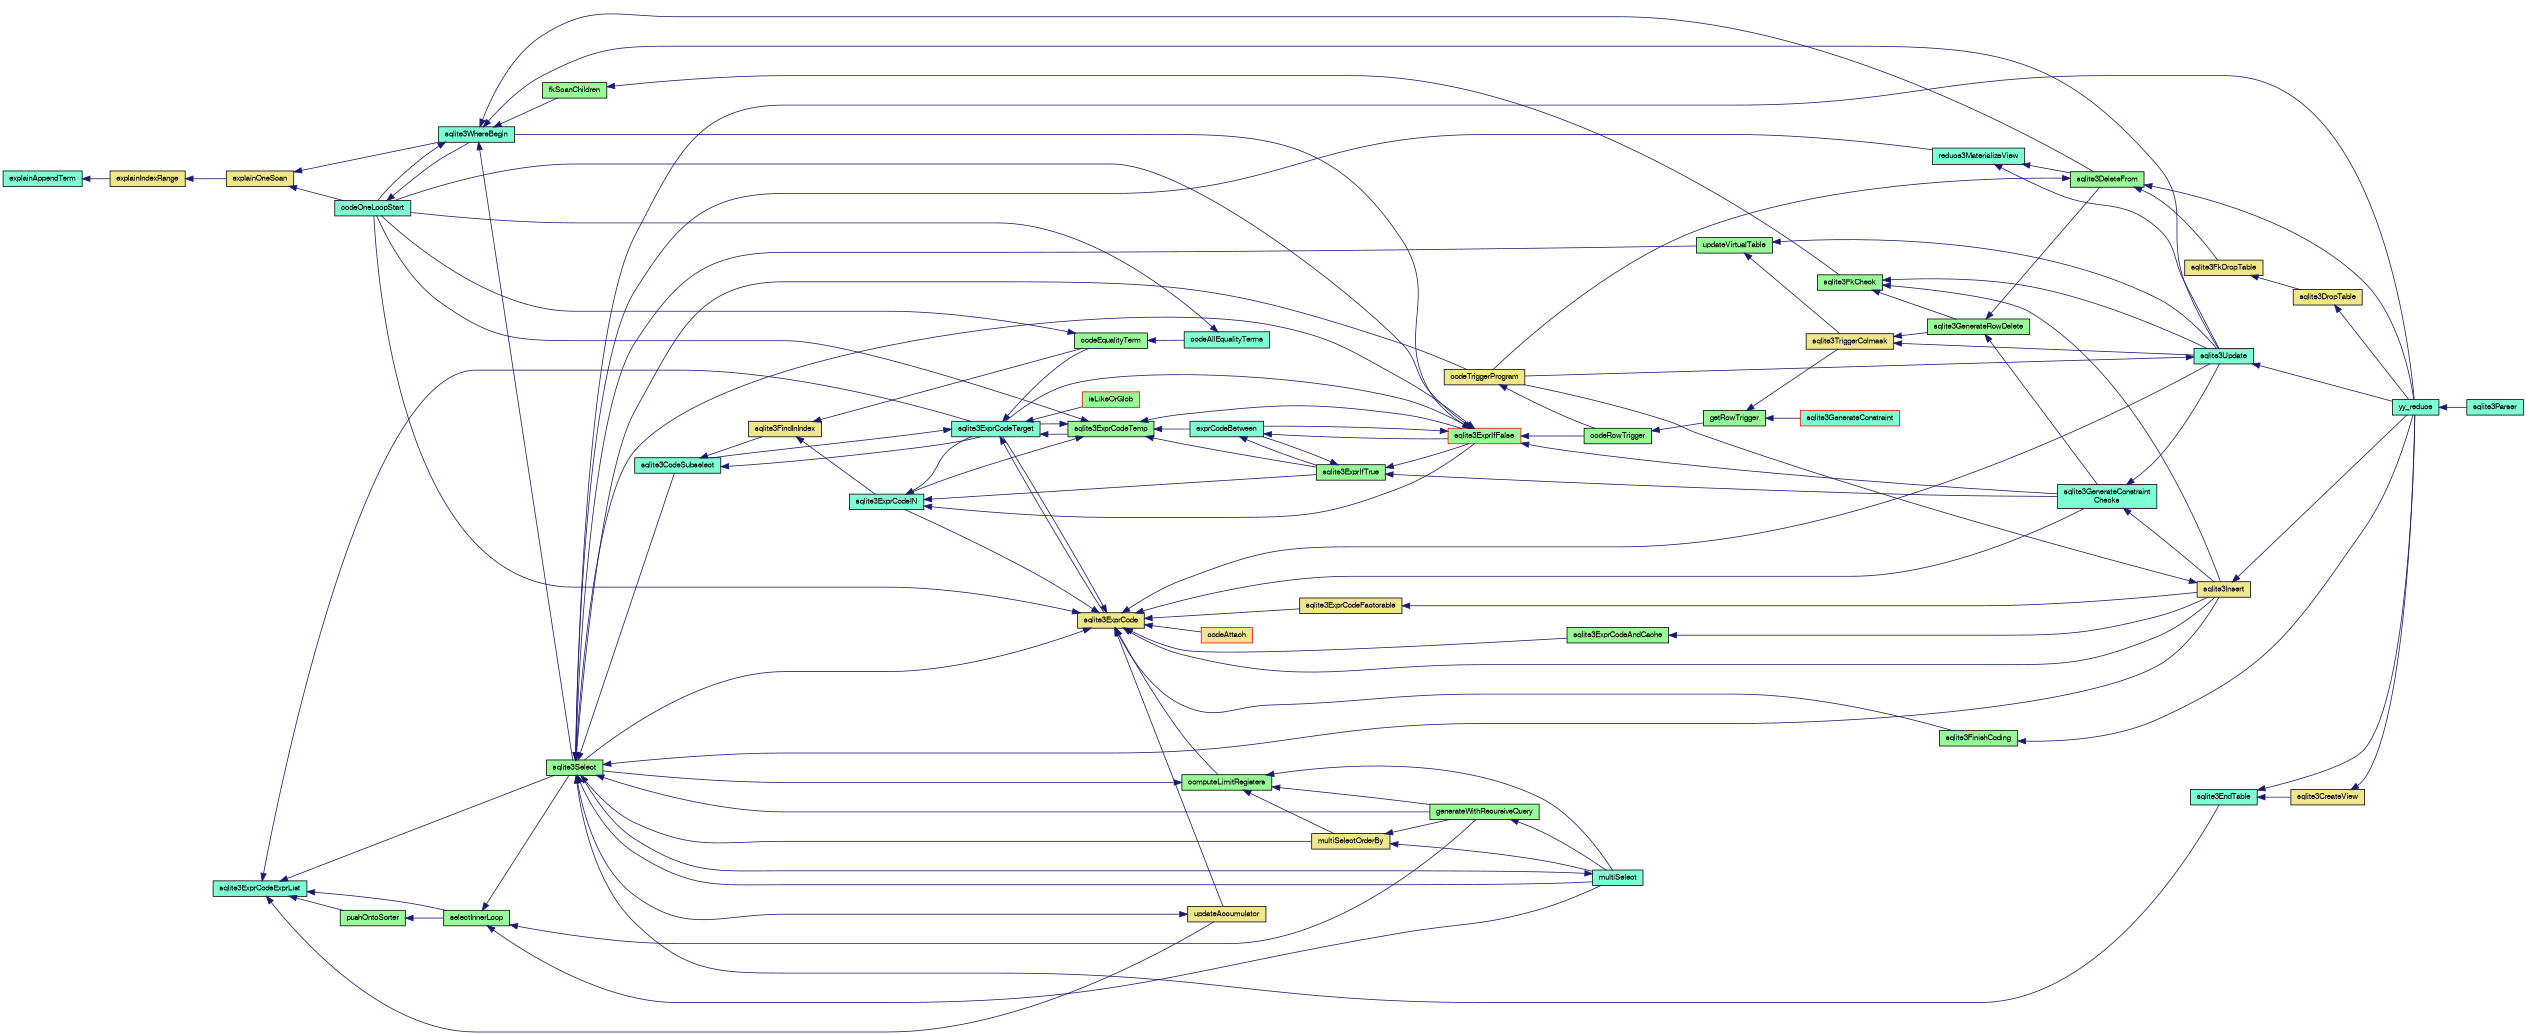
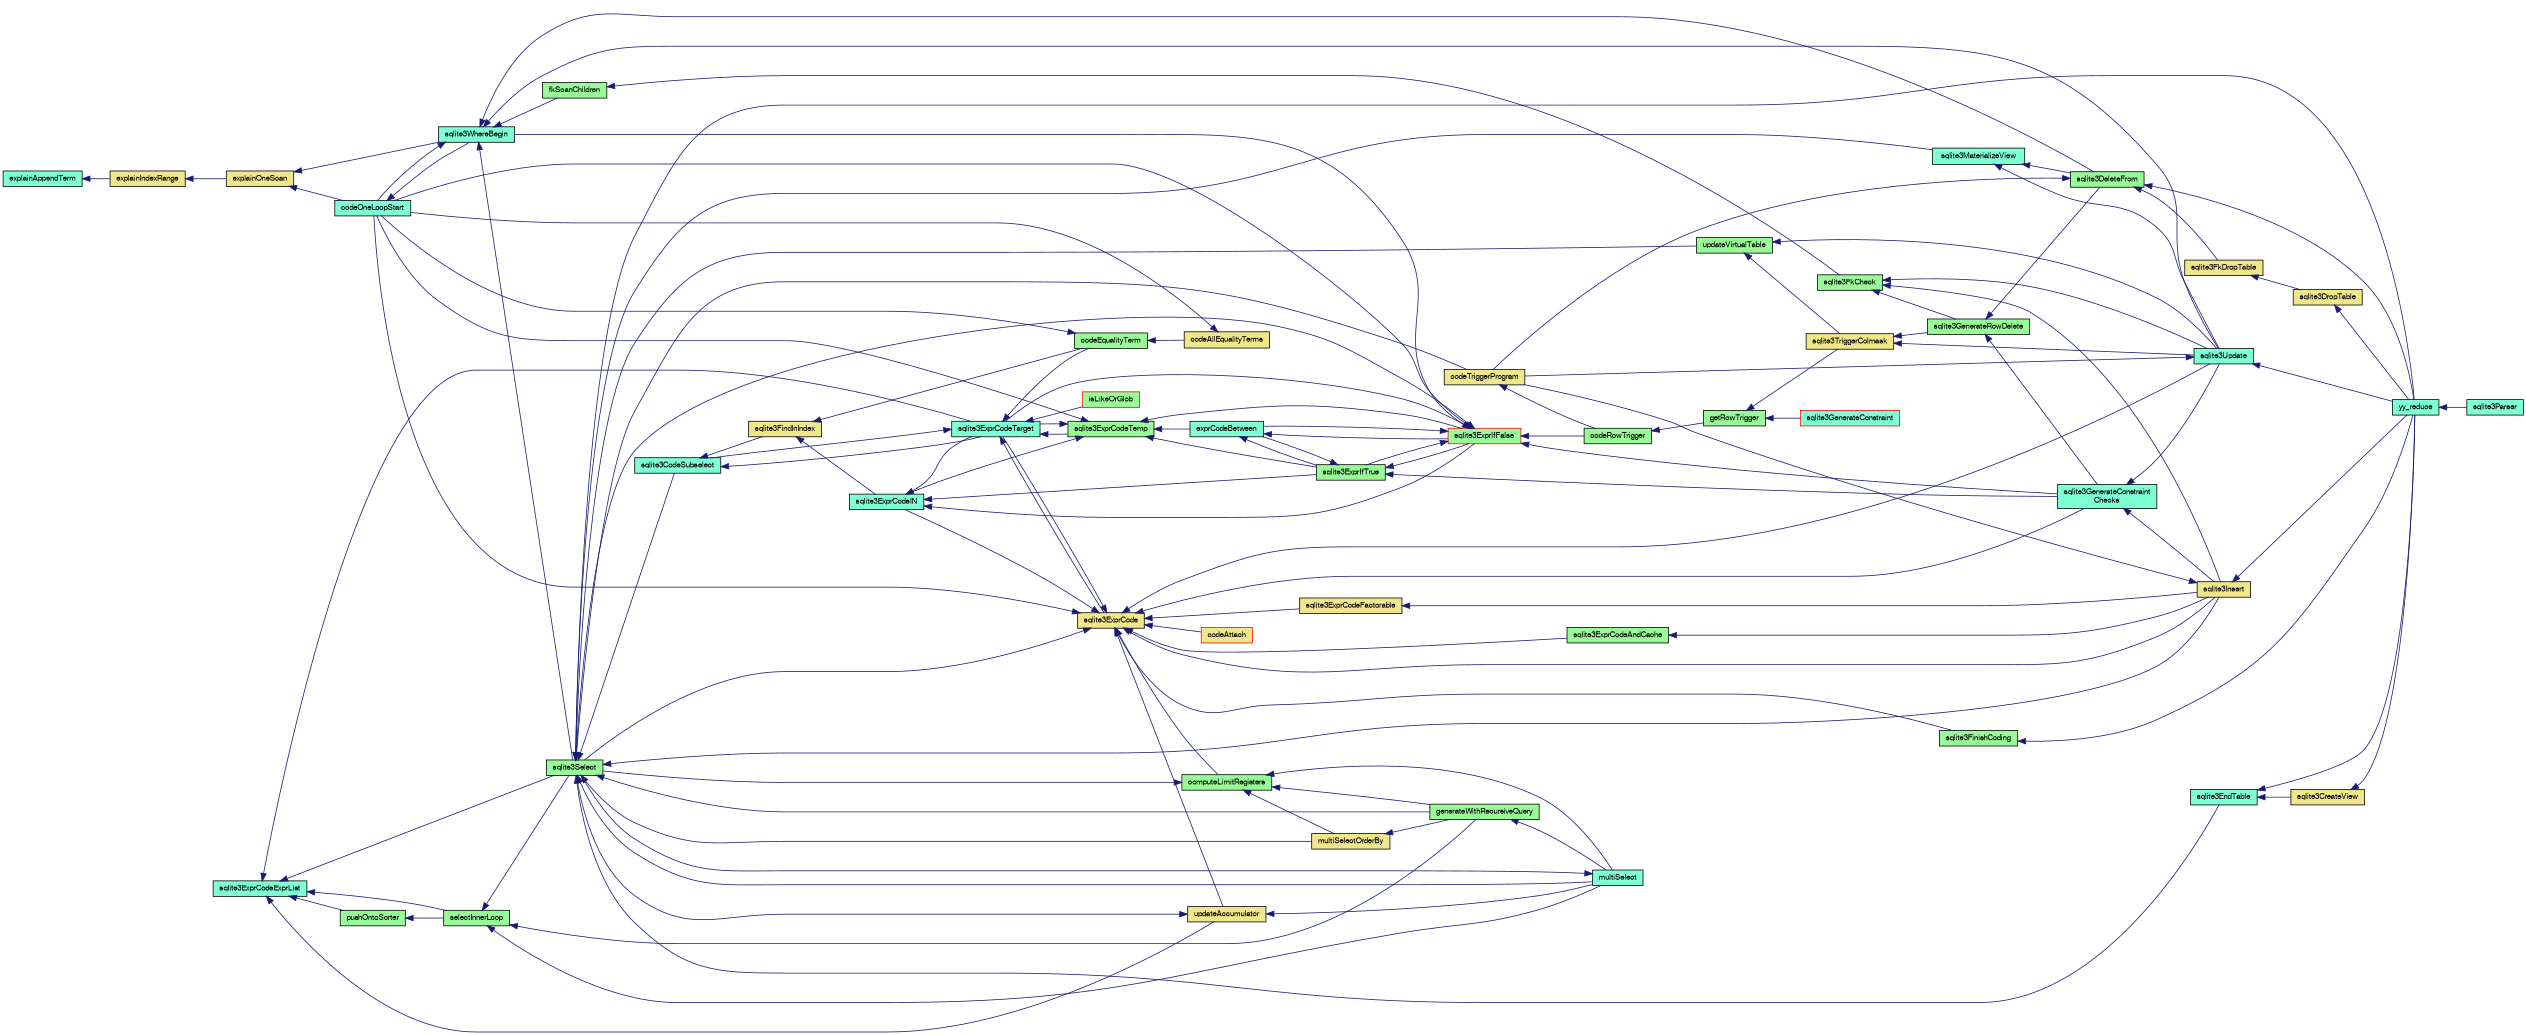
(1979, 156) -> (1979, 156)
(1227, 340) -> (1227, 340)
none -> (1403, 453)
(1496, 854) -> (1434, 907)
